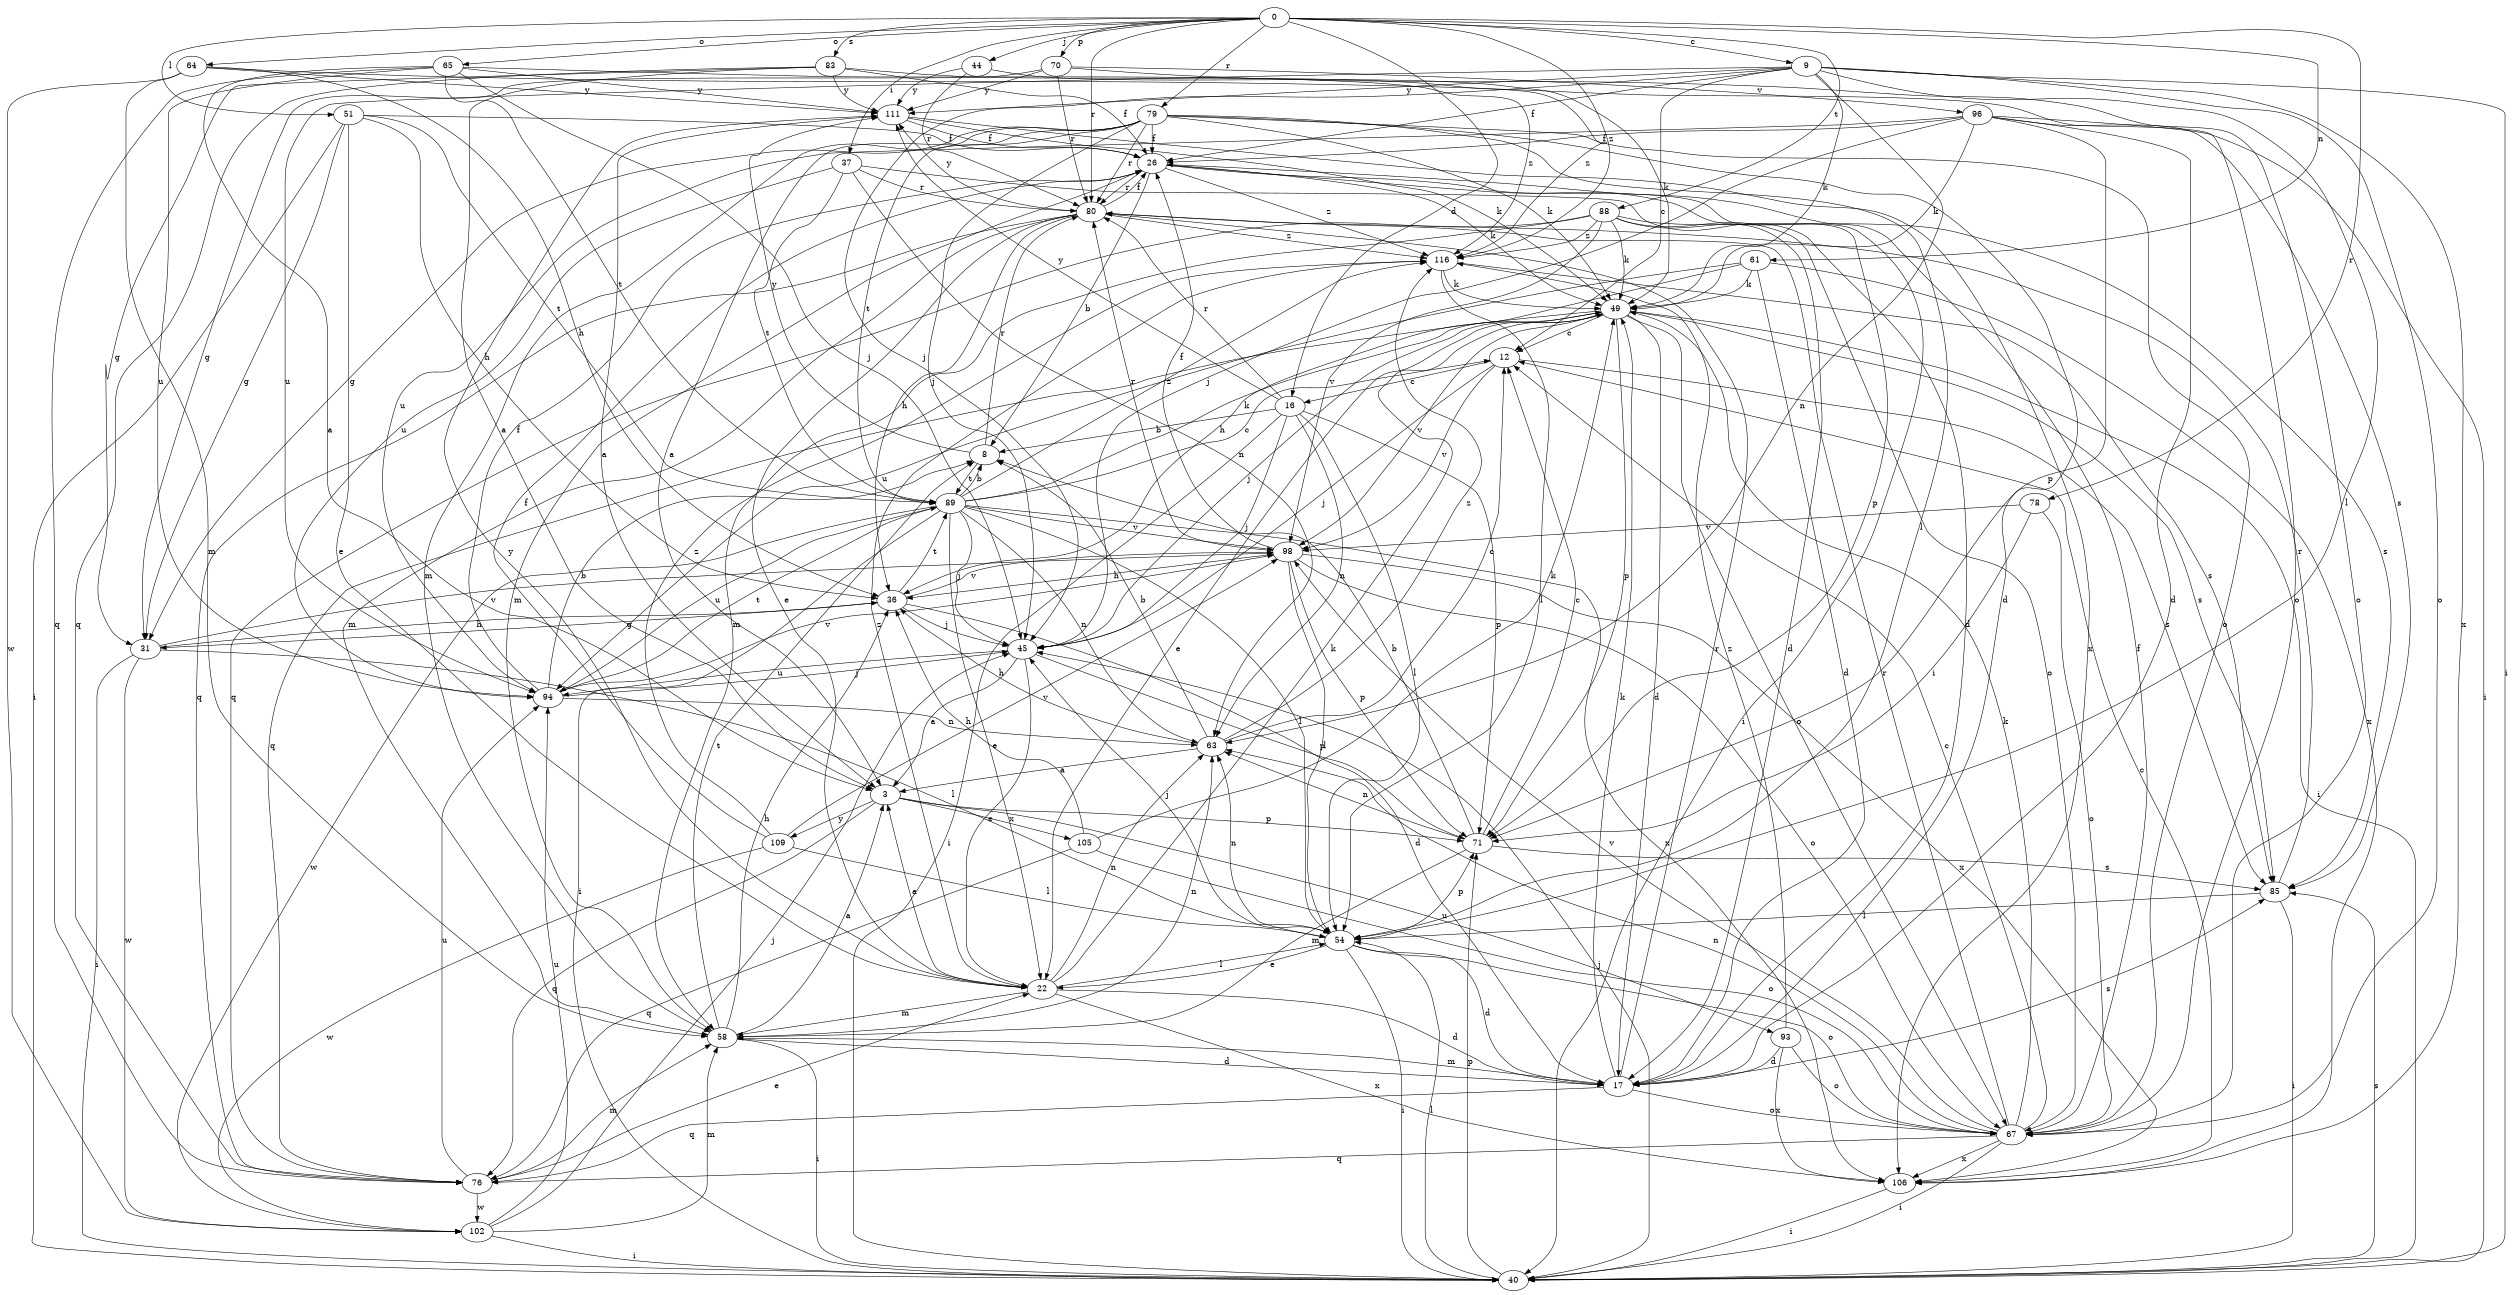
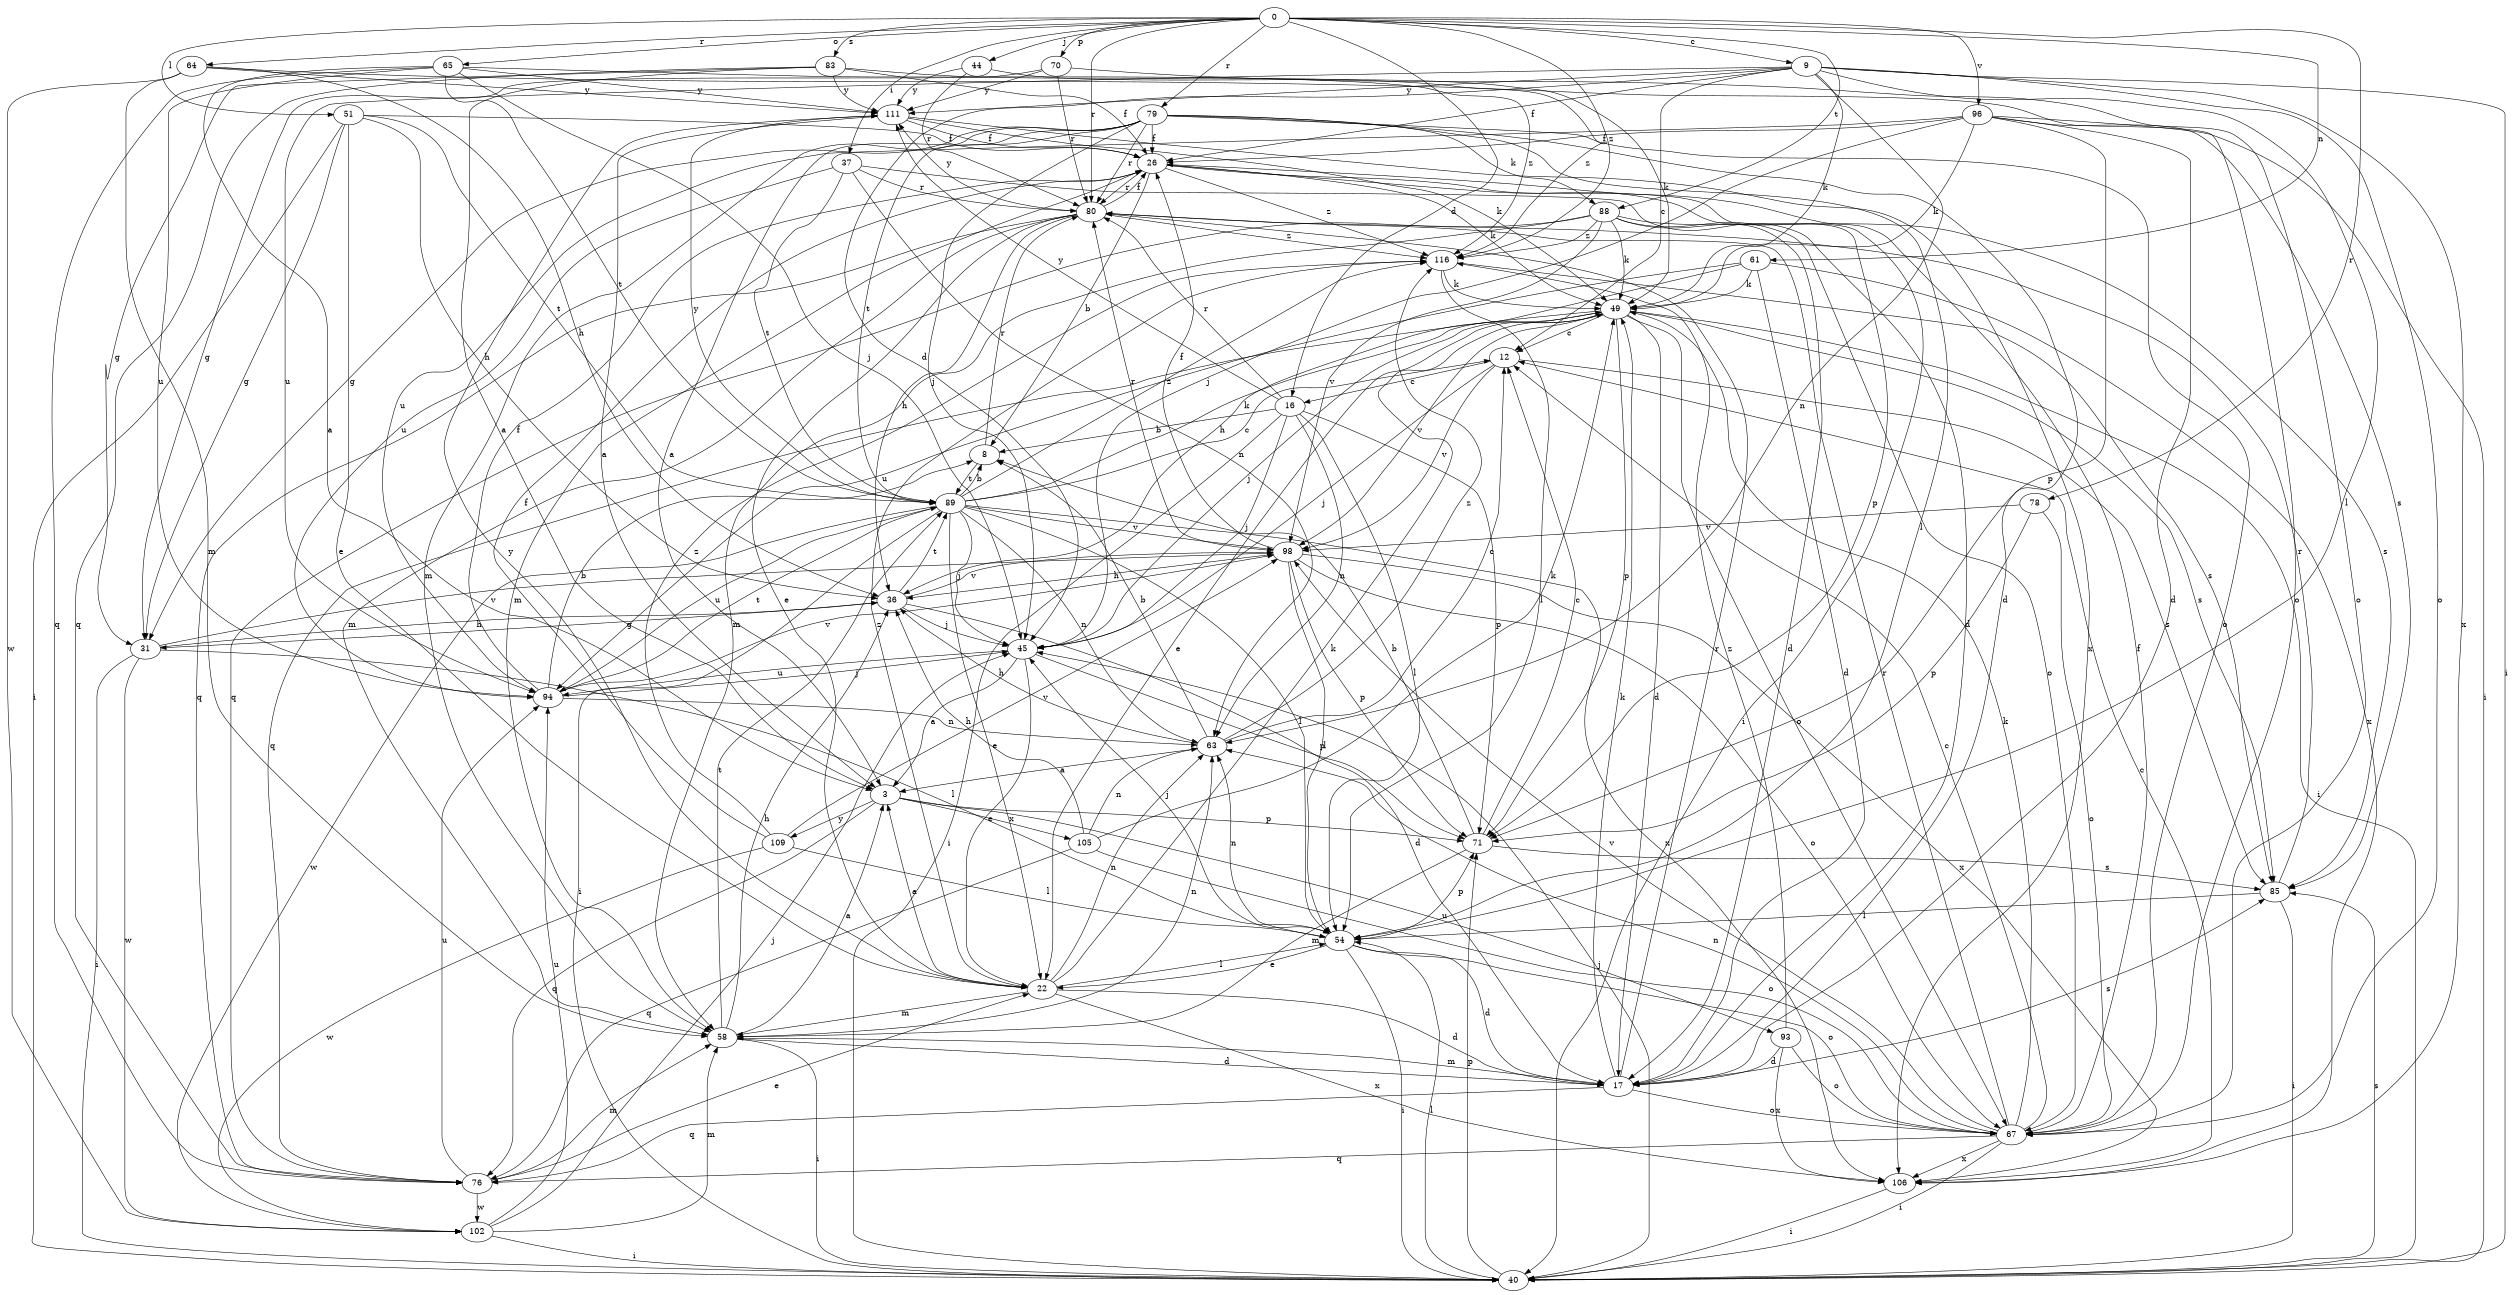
(702, 42) -> (702, 42)
(1448, 77) -> (1658, 20)
(1409, 161) -> (1462, 143)
(773, 295) -> (692, 306)
(925, 358) -> (925, 358)
(1934, 673) -> (1934, 673)
(741, 708) -> (730, 747)
(1346, 799) -> (1127, 775)
